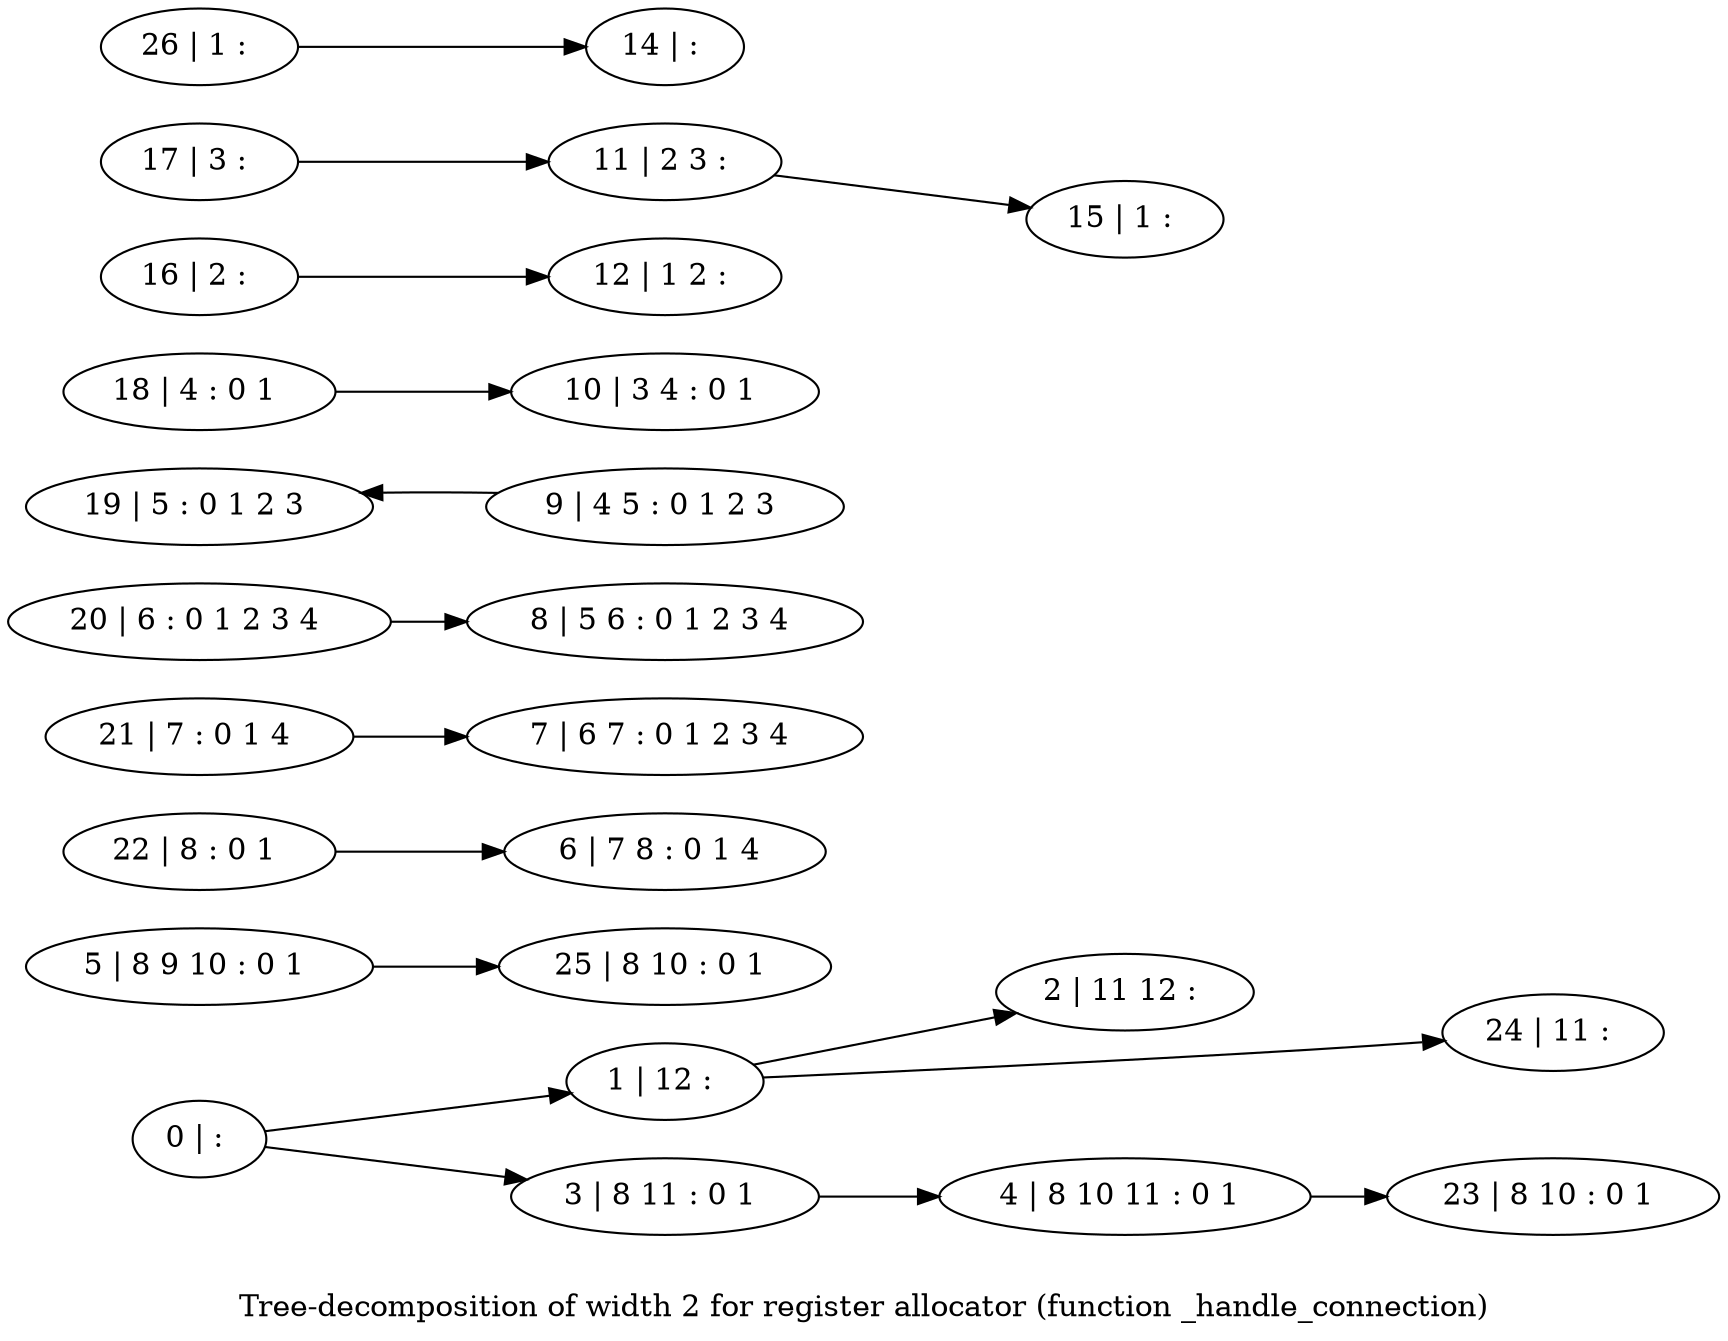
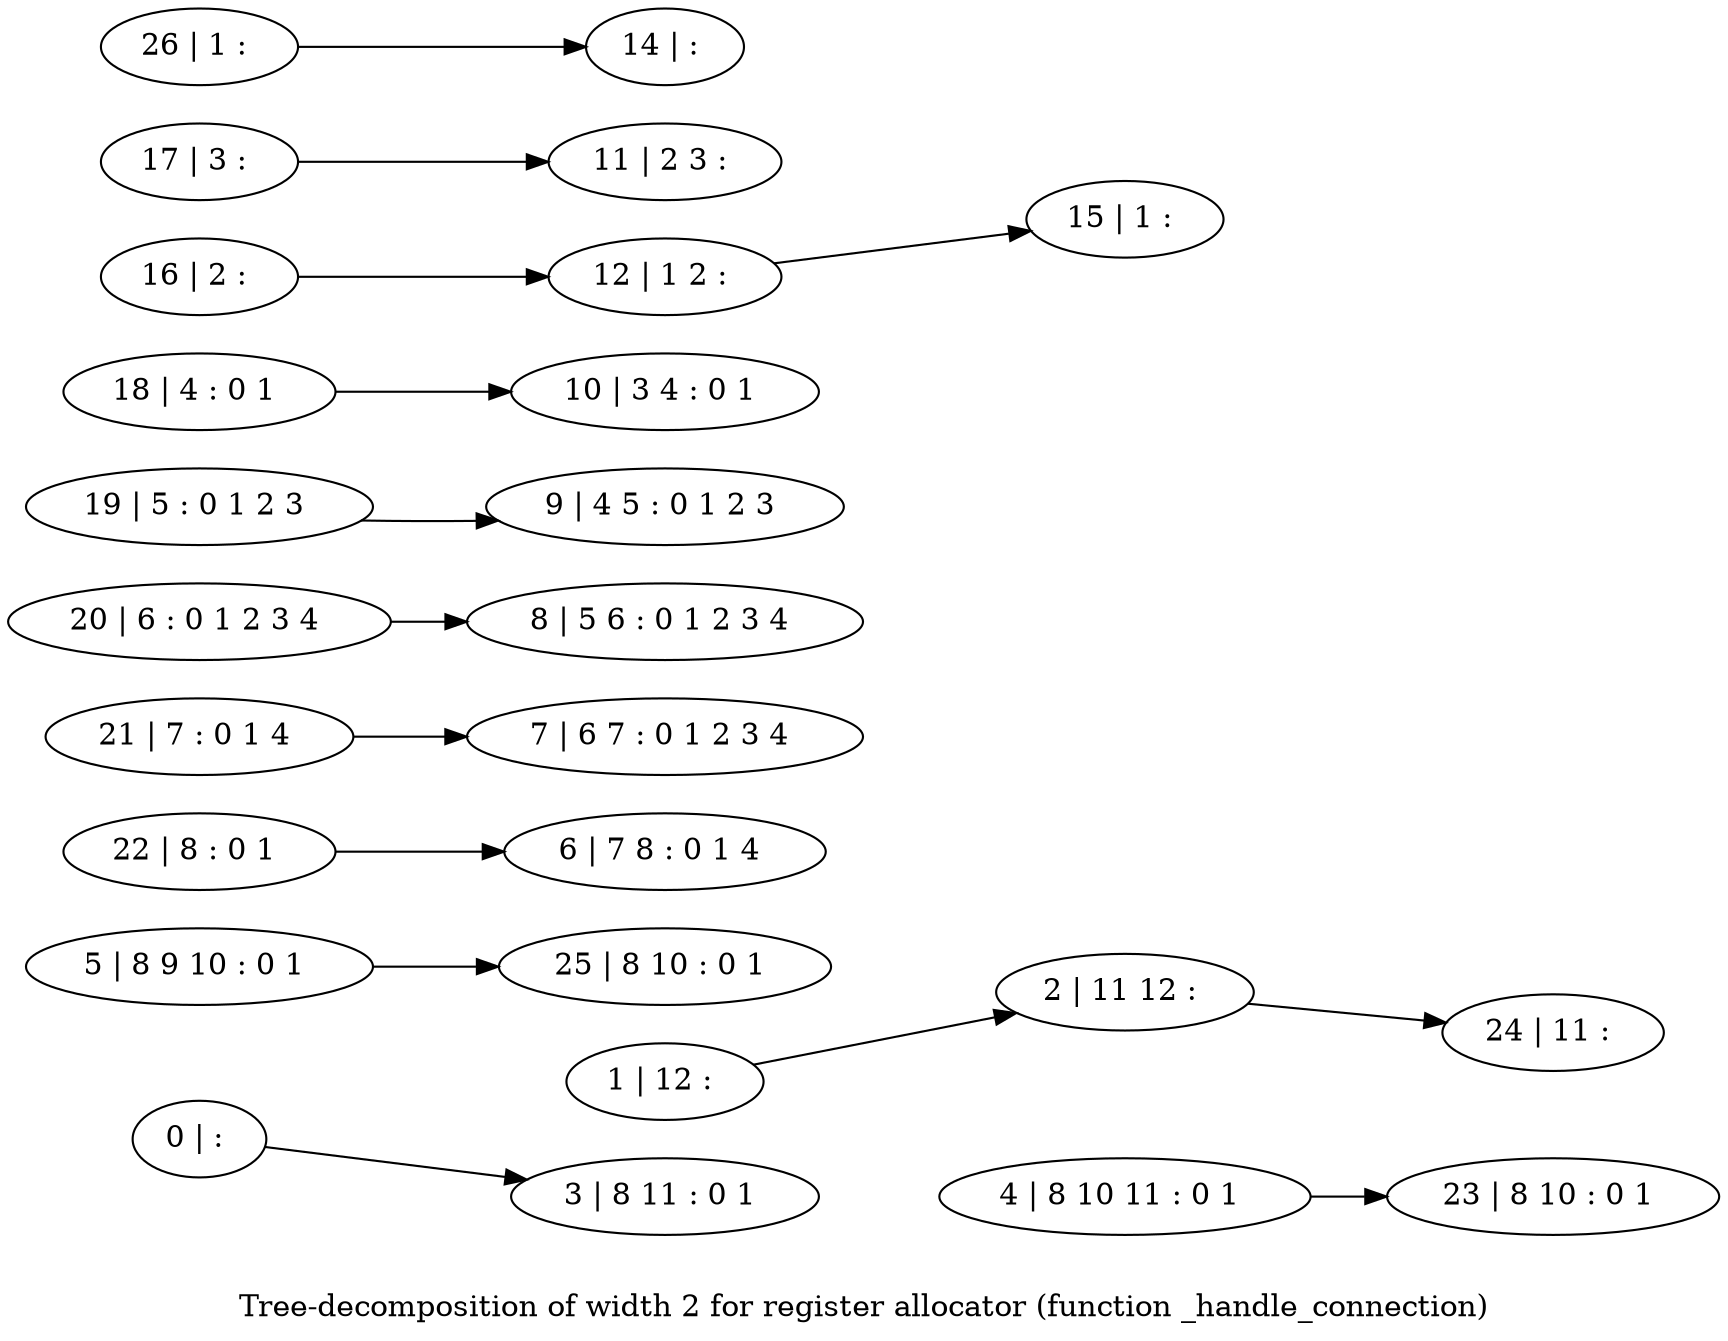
(891, 190) -> (891, 248)
(441, 492) -> (419, 521)
(1093, 1062) -> (1336, 1012)
(407, 1113) -> none
(868, 1197) -> none
